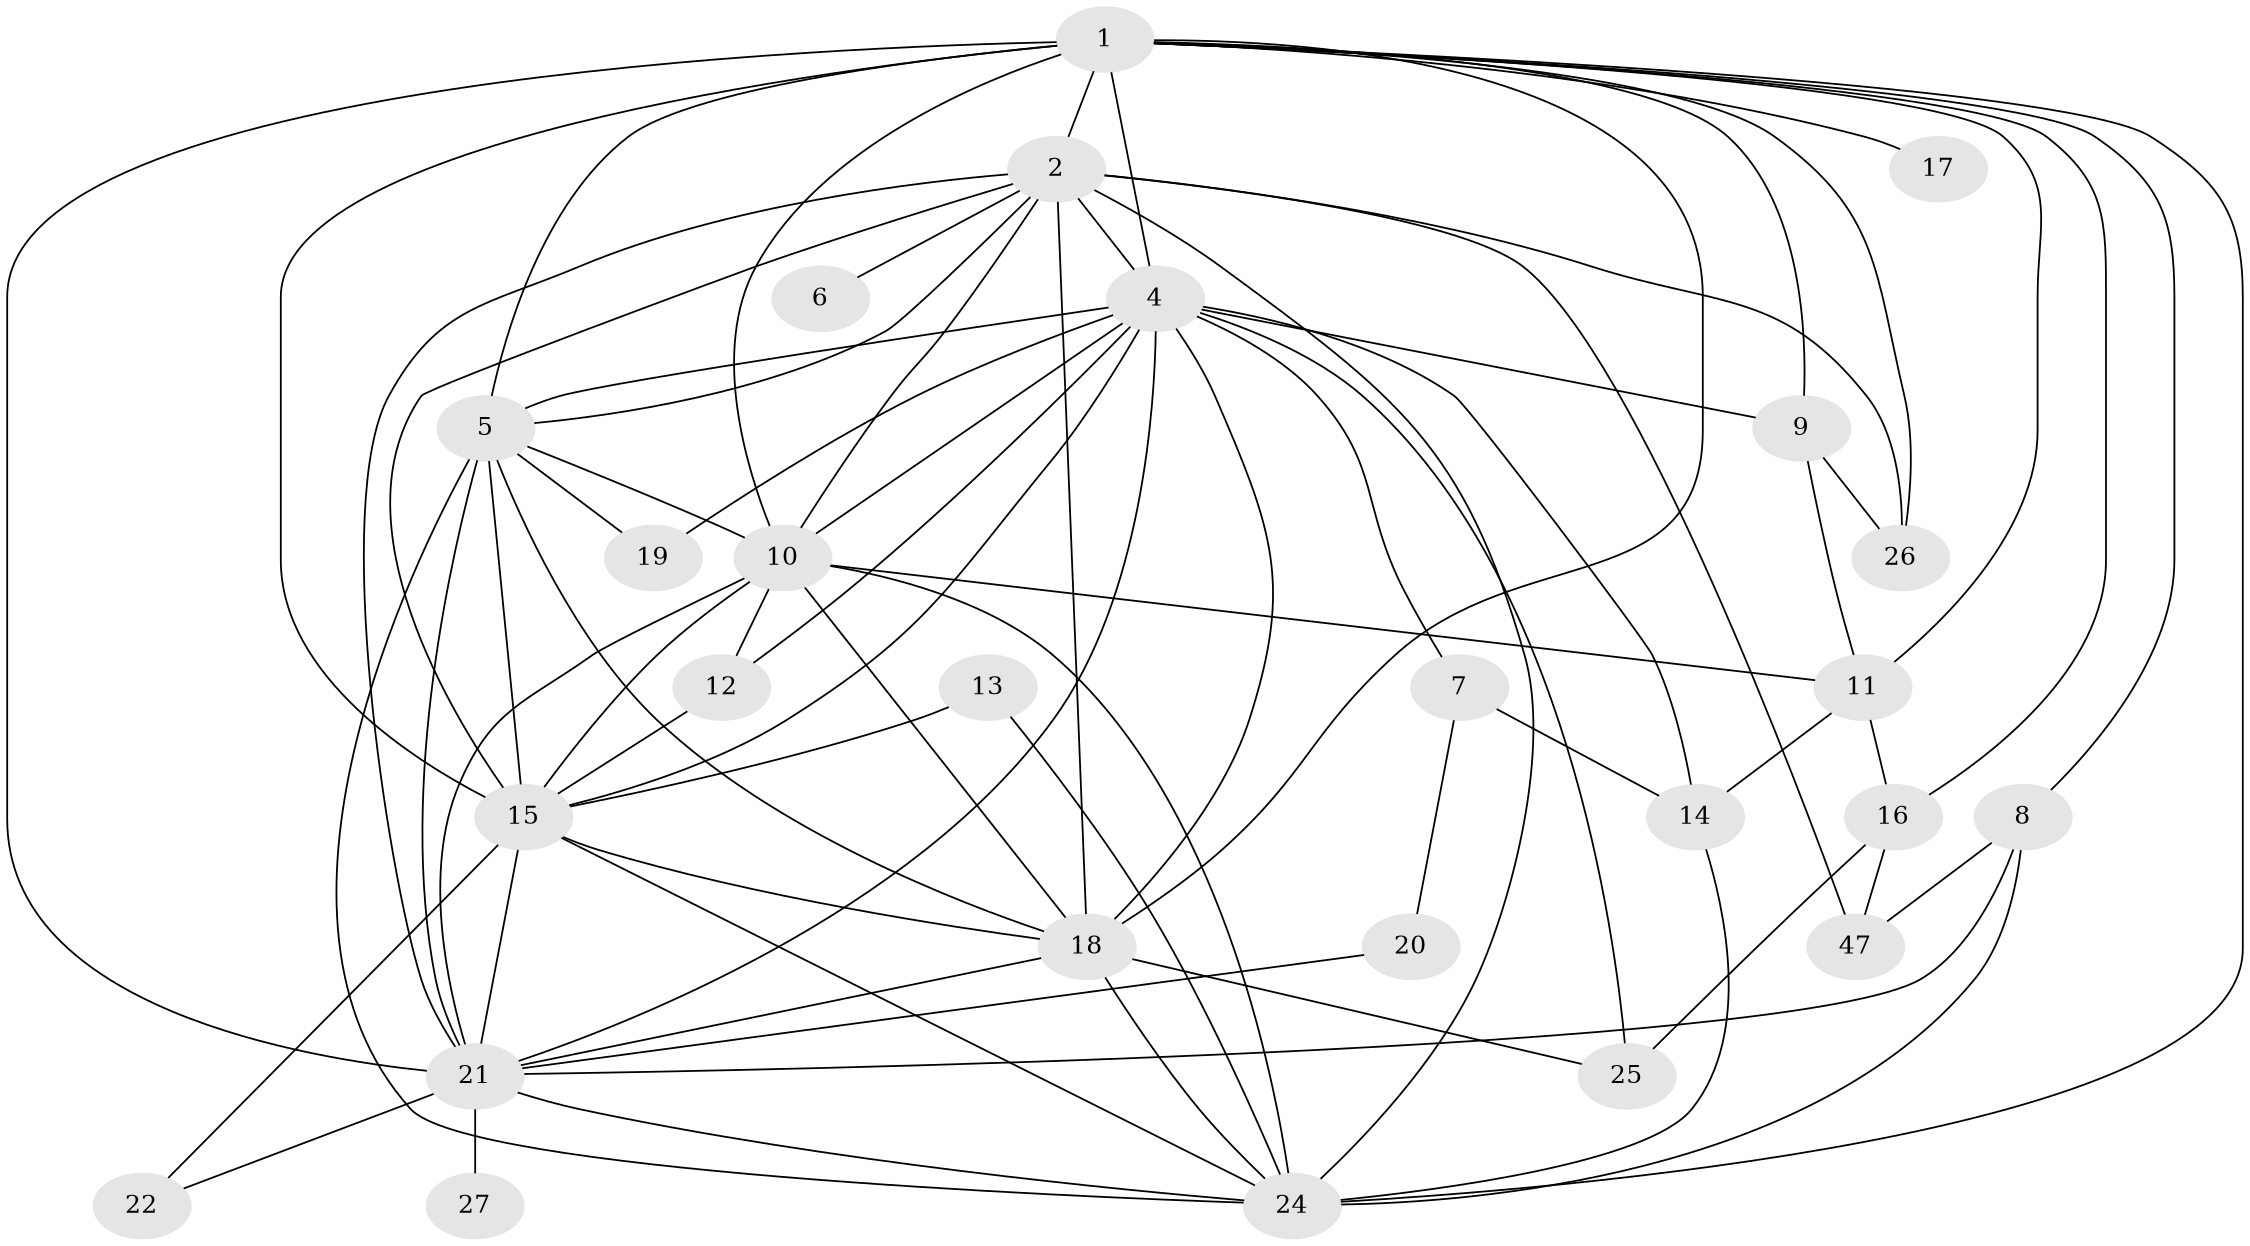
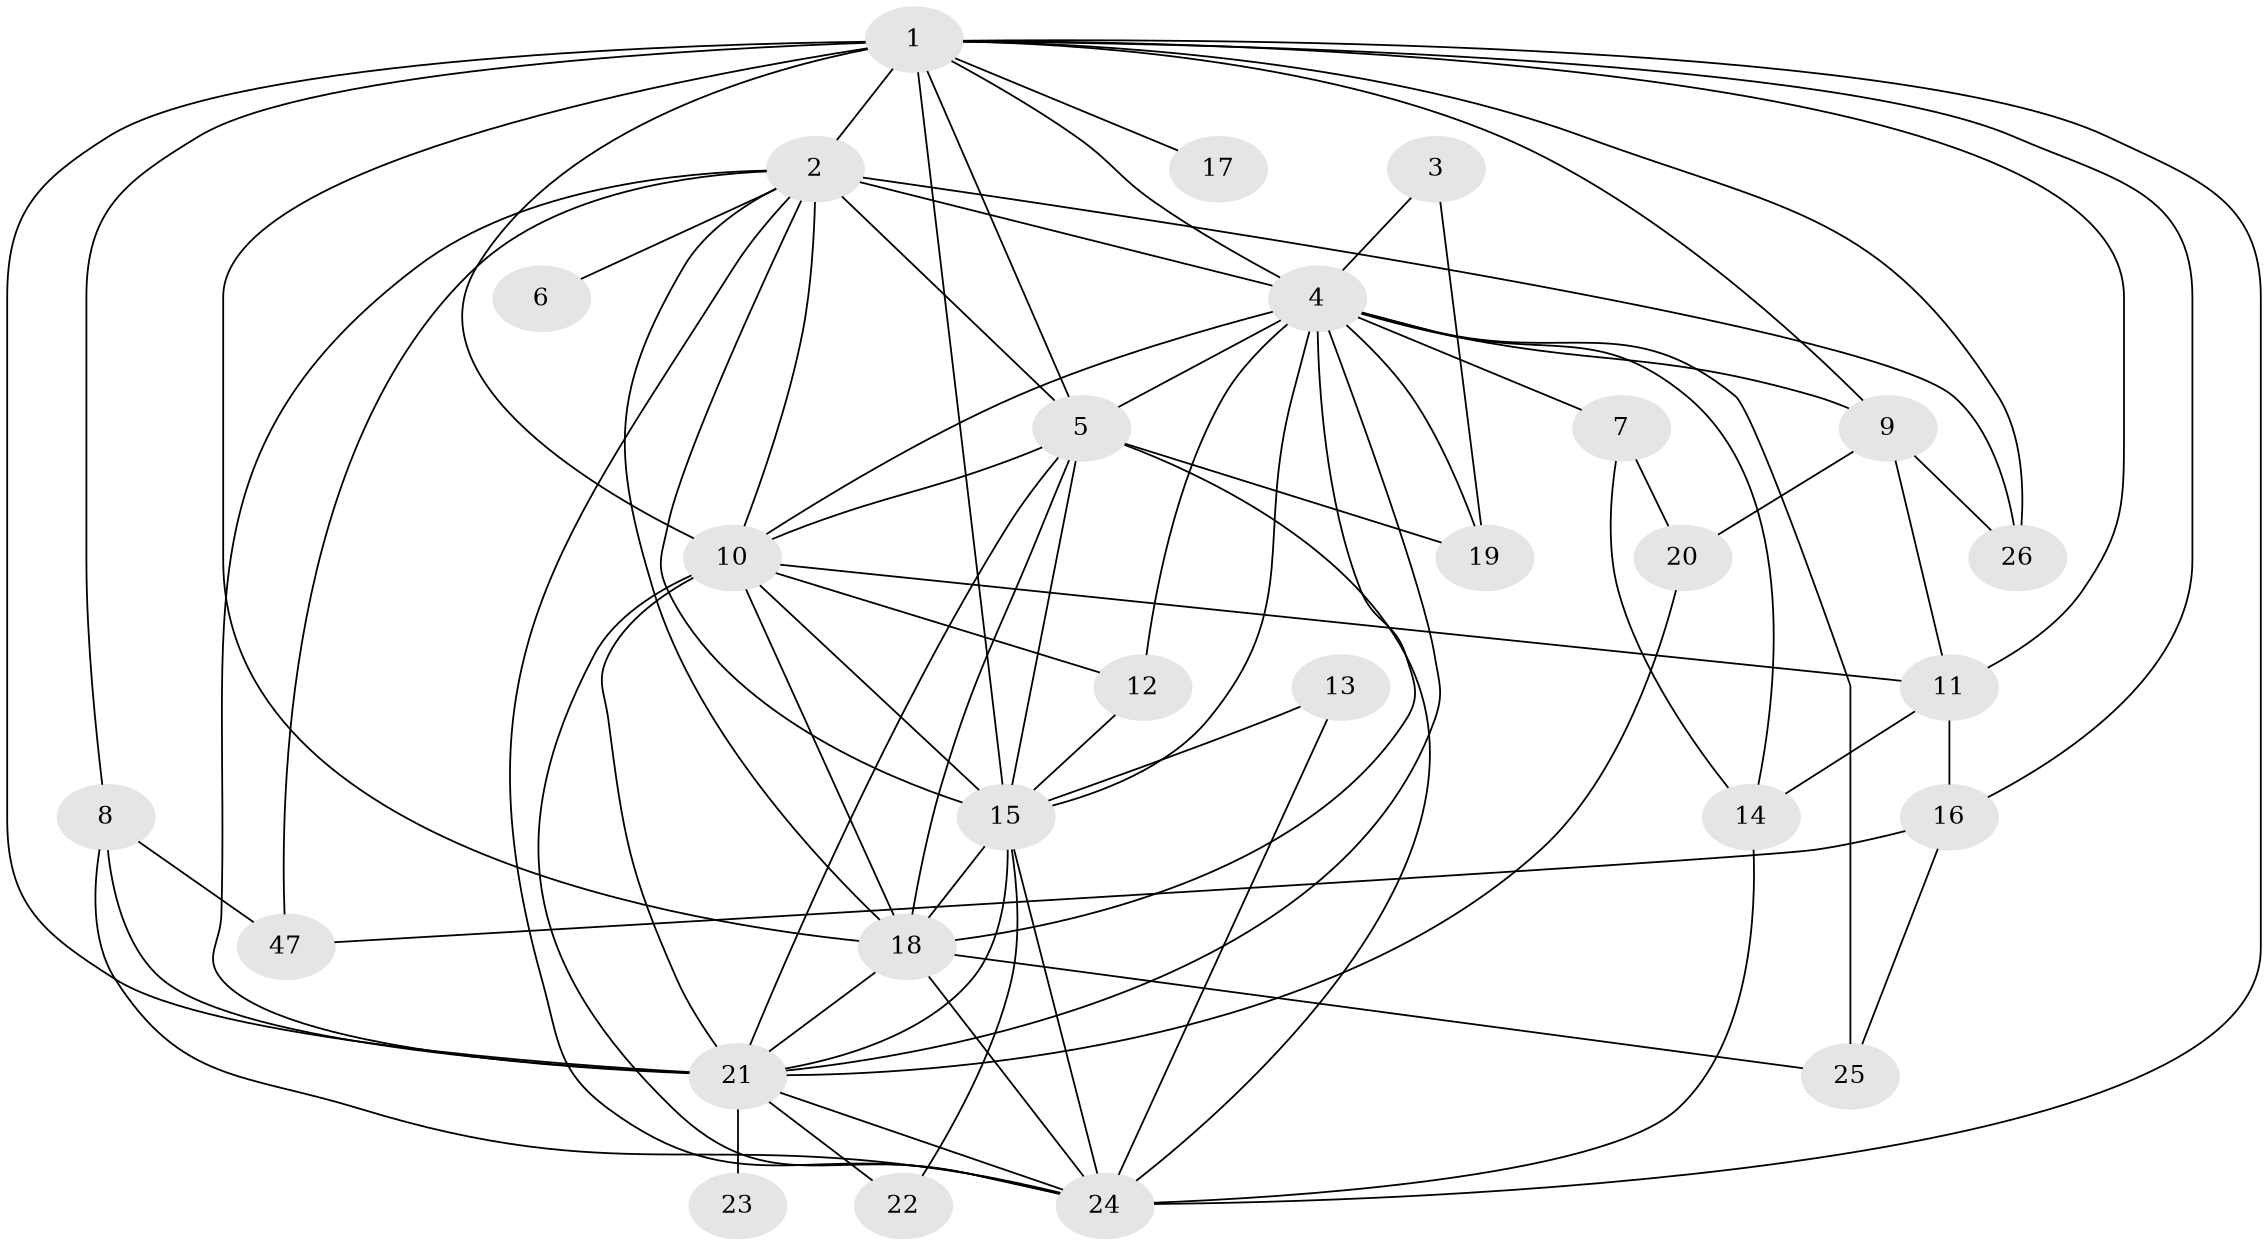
none -> (1436, 169)
none -> (1792, 489)
(475, 1206) -> (738, 1206)
